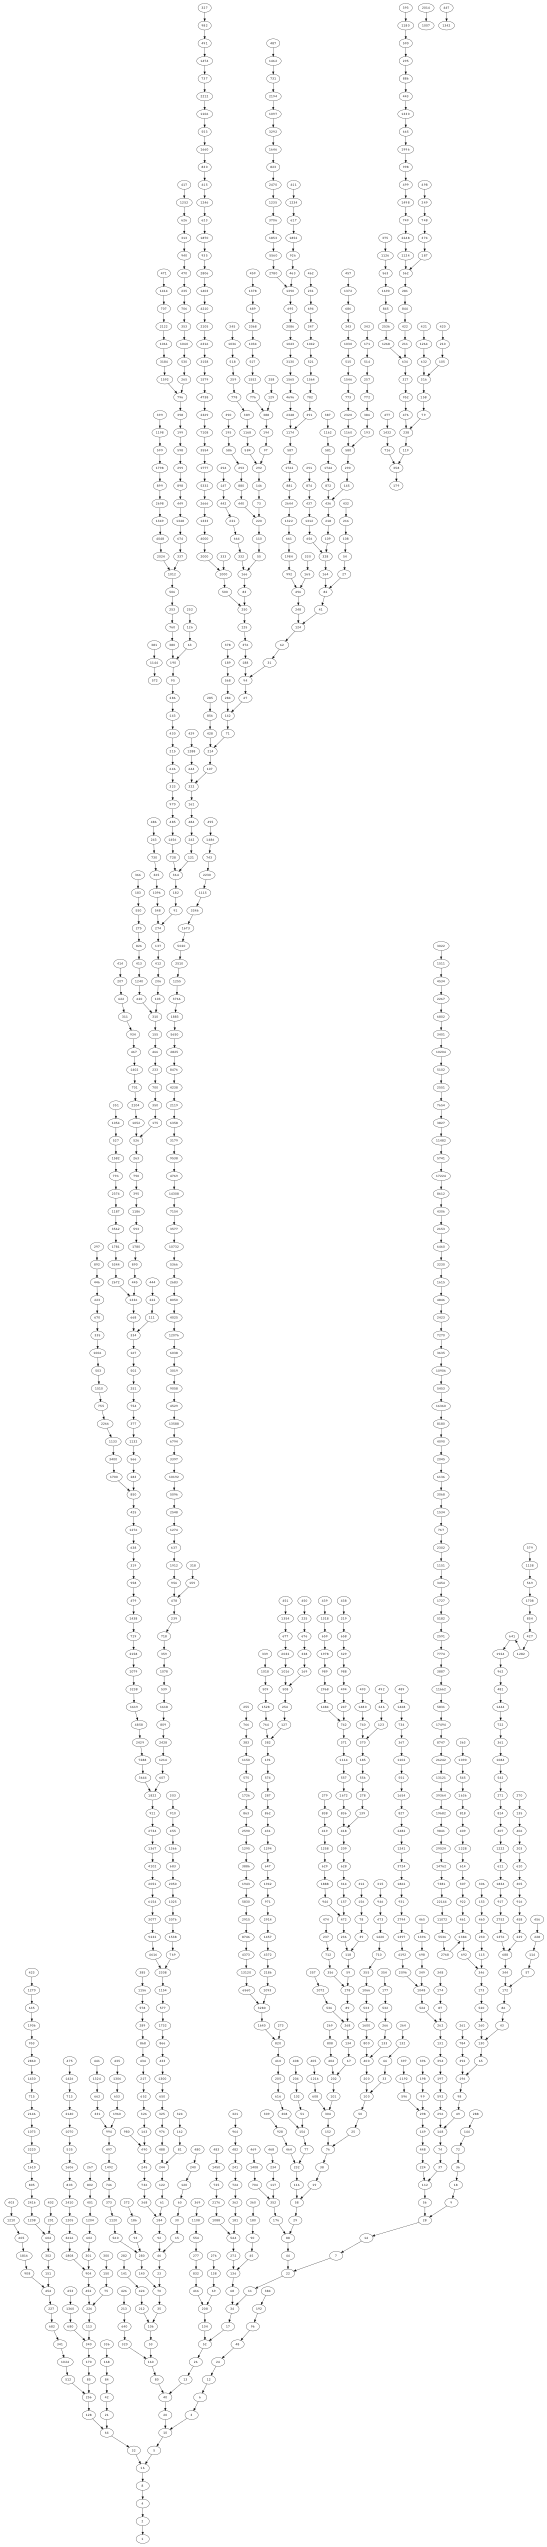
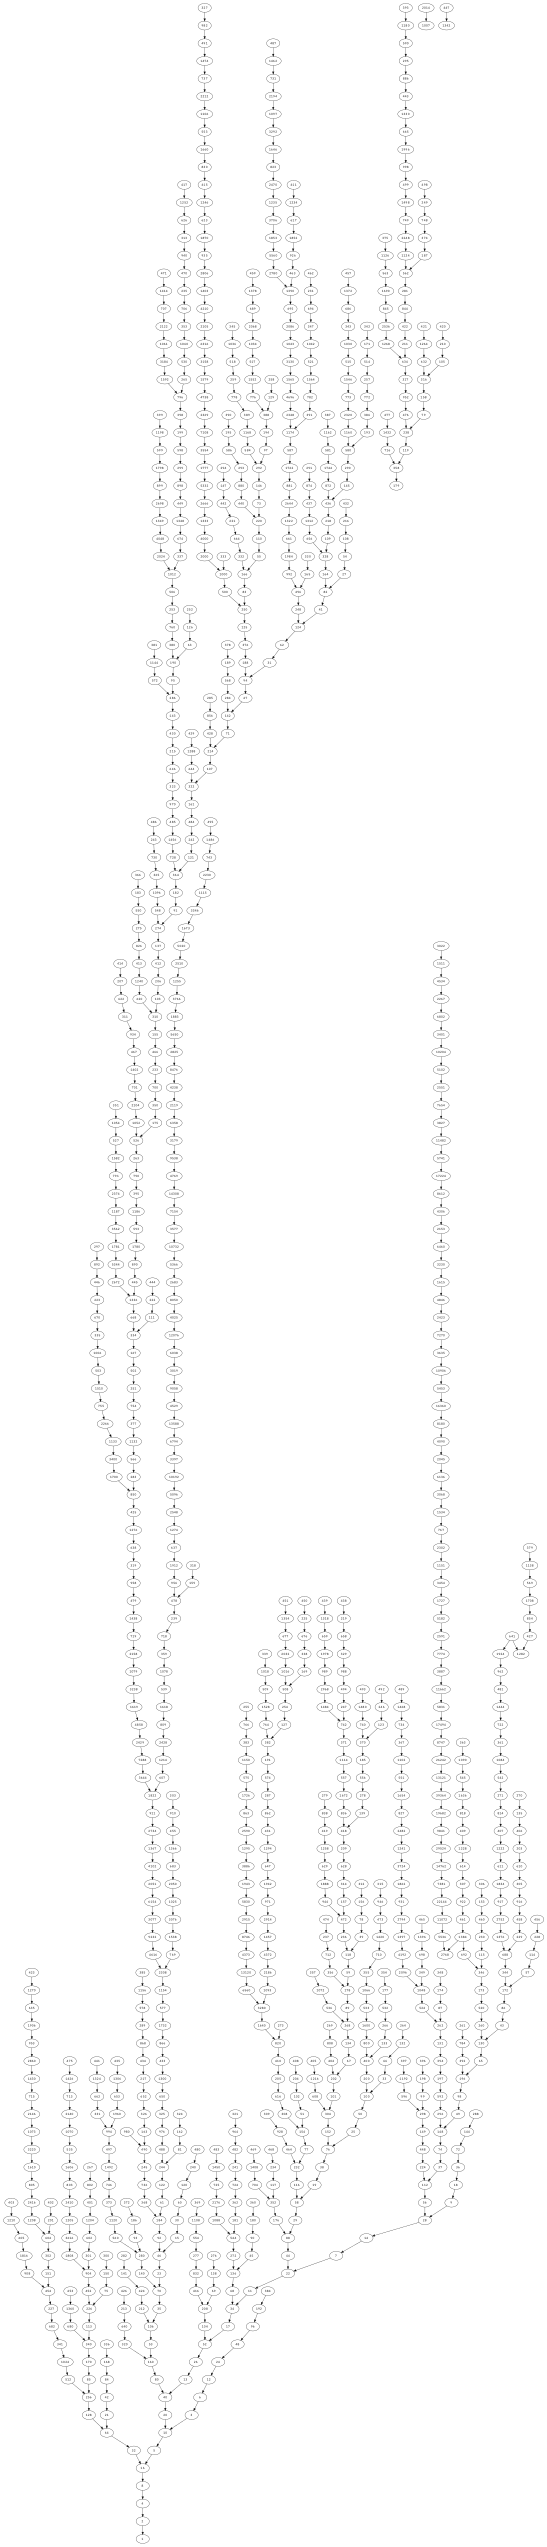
none -> (163, 688)
(519, 1646) -> (515, 1644)
(454, 1947) -> (454, 1945)
